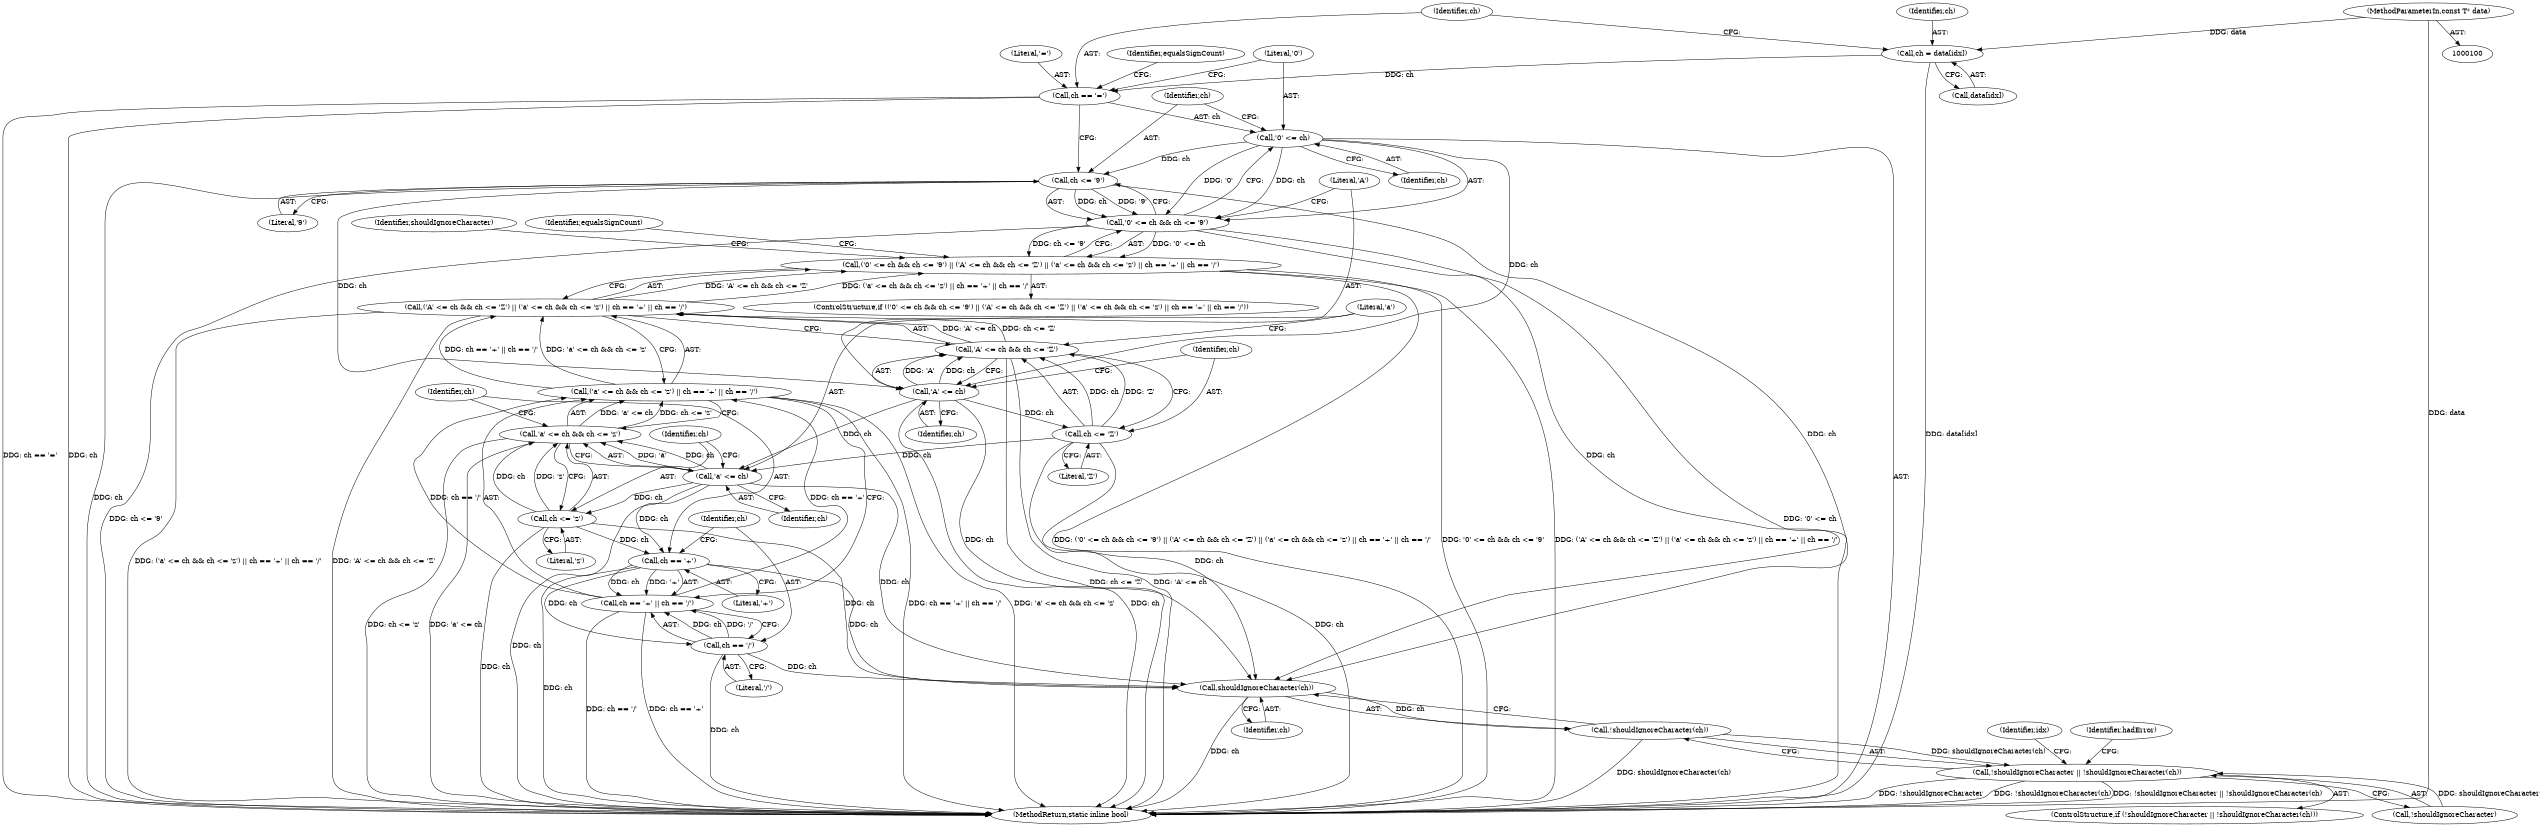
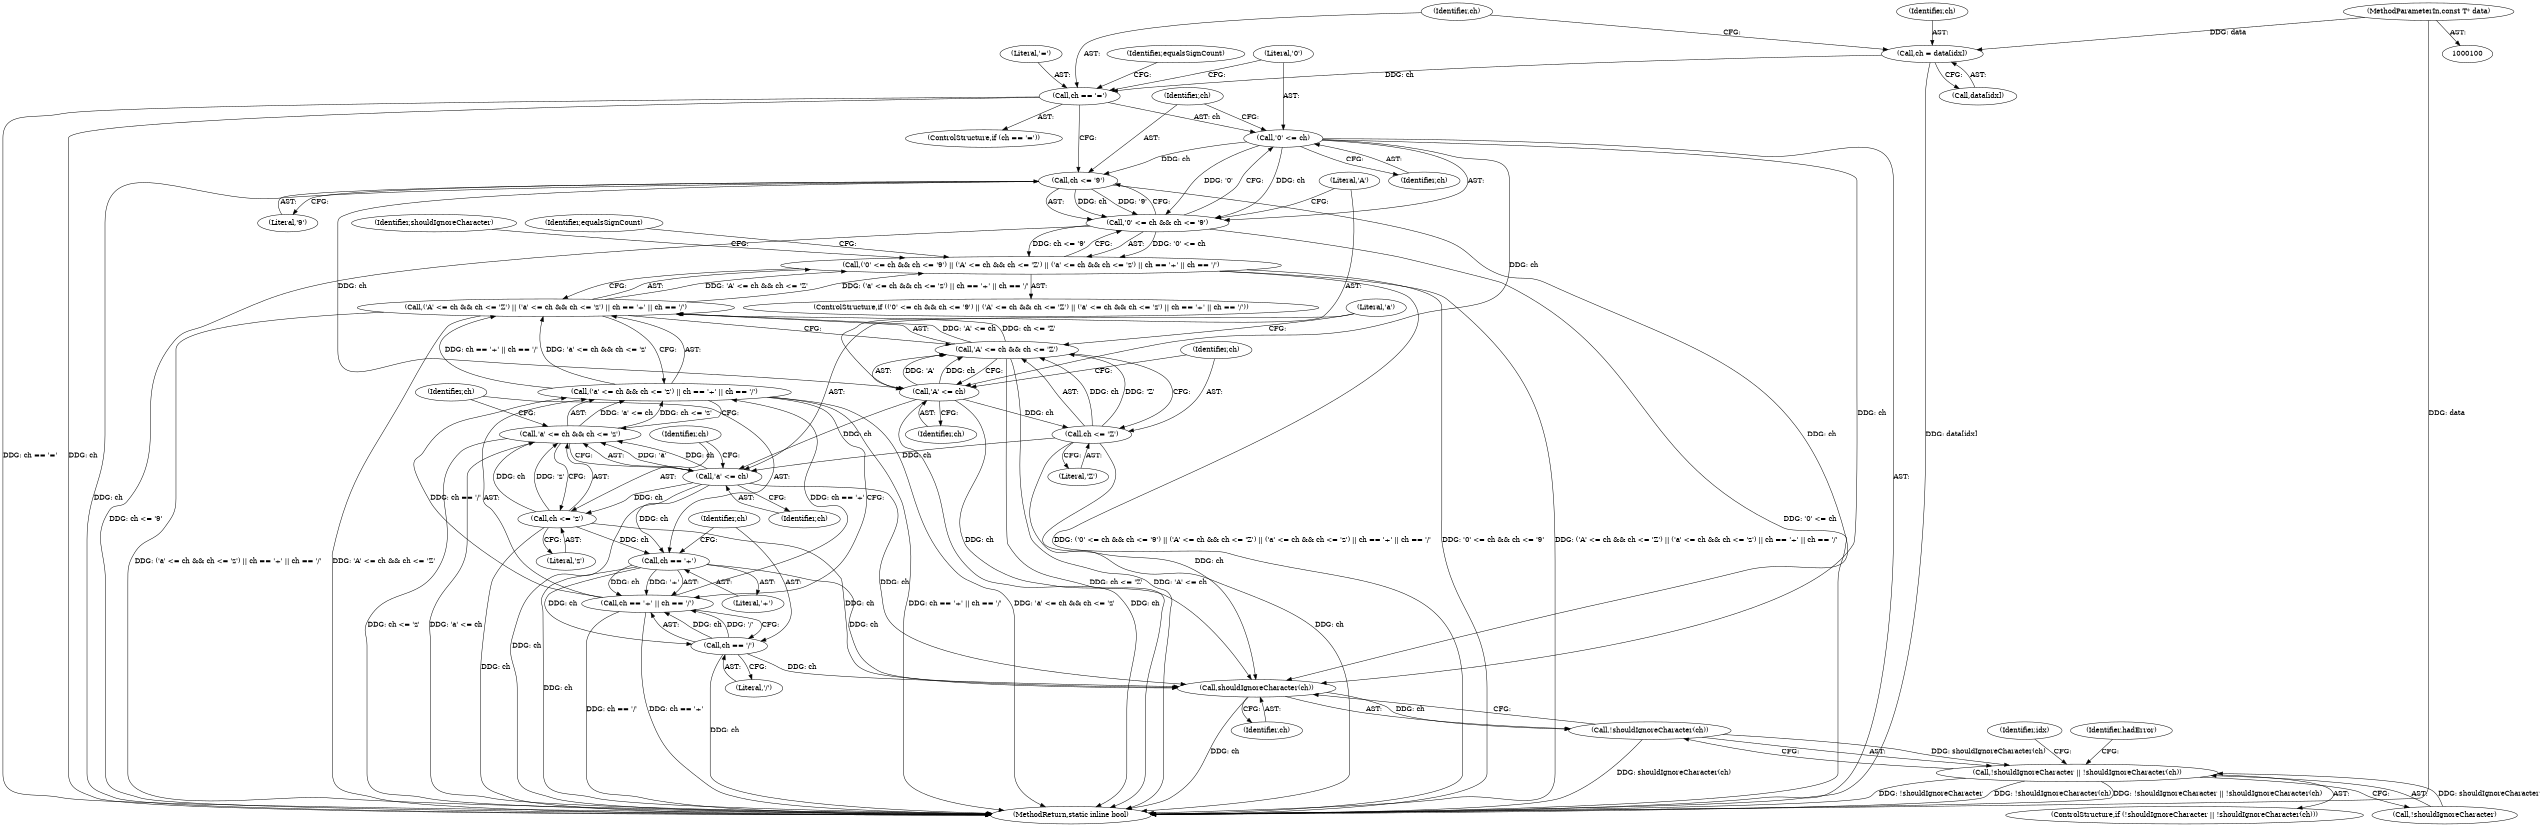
none -> (984, 139)
(1745, 524) -> (1857, 371)
(769, 583) -> (769, 583)
